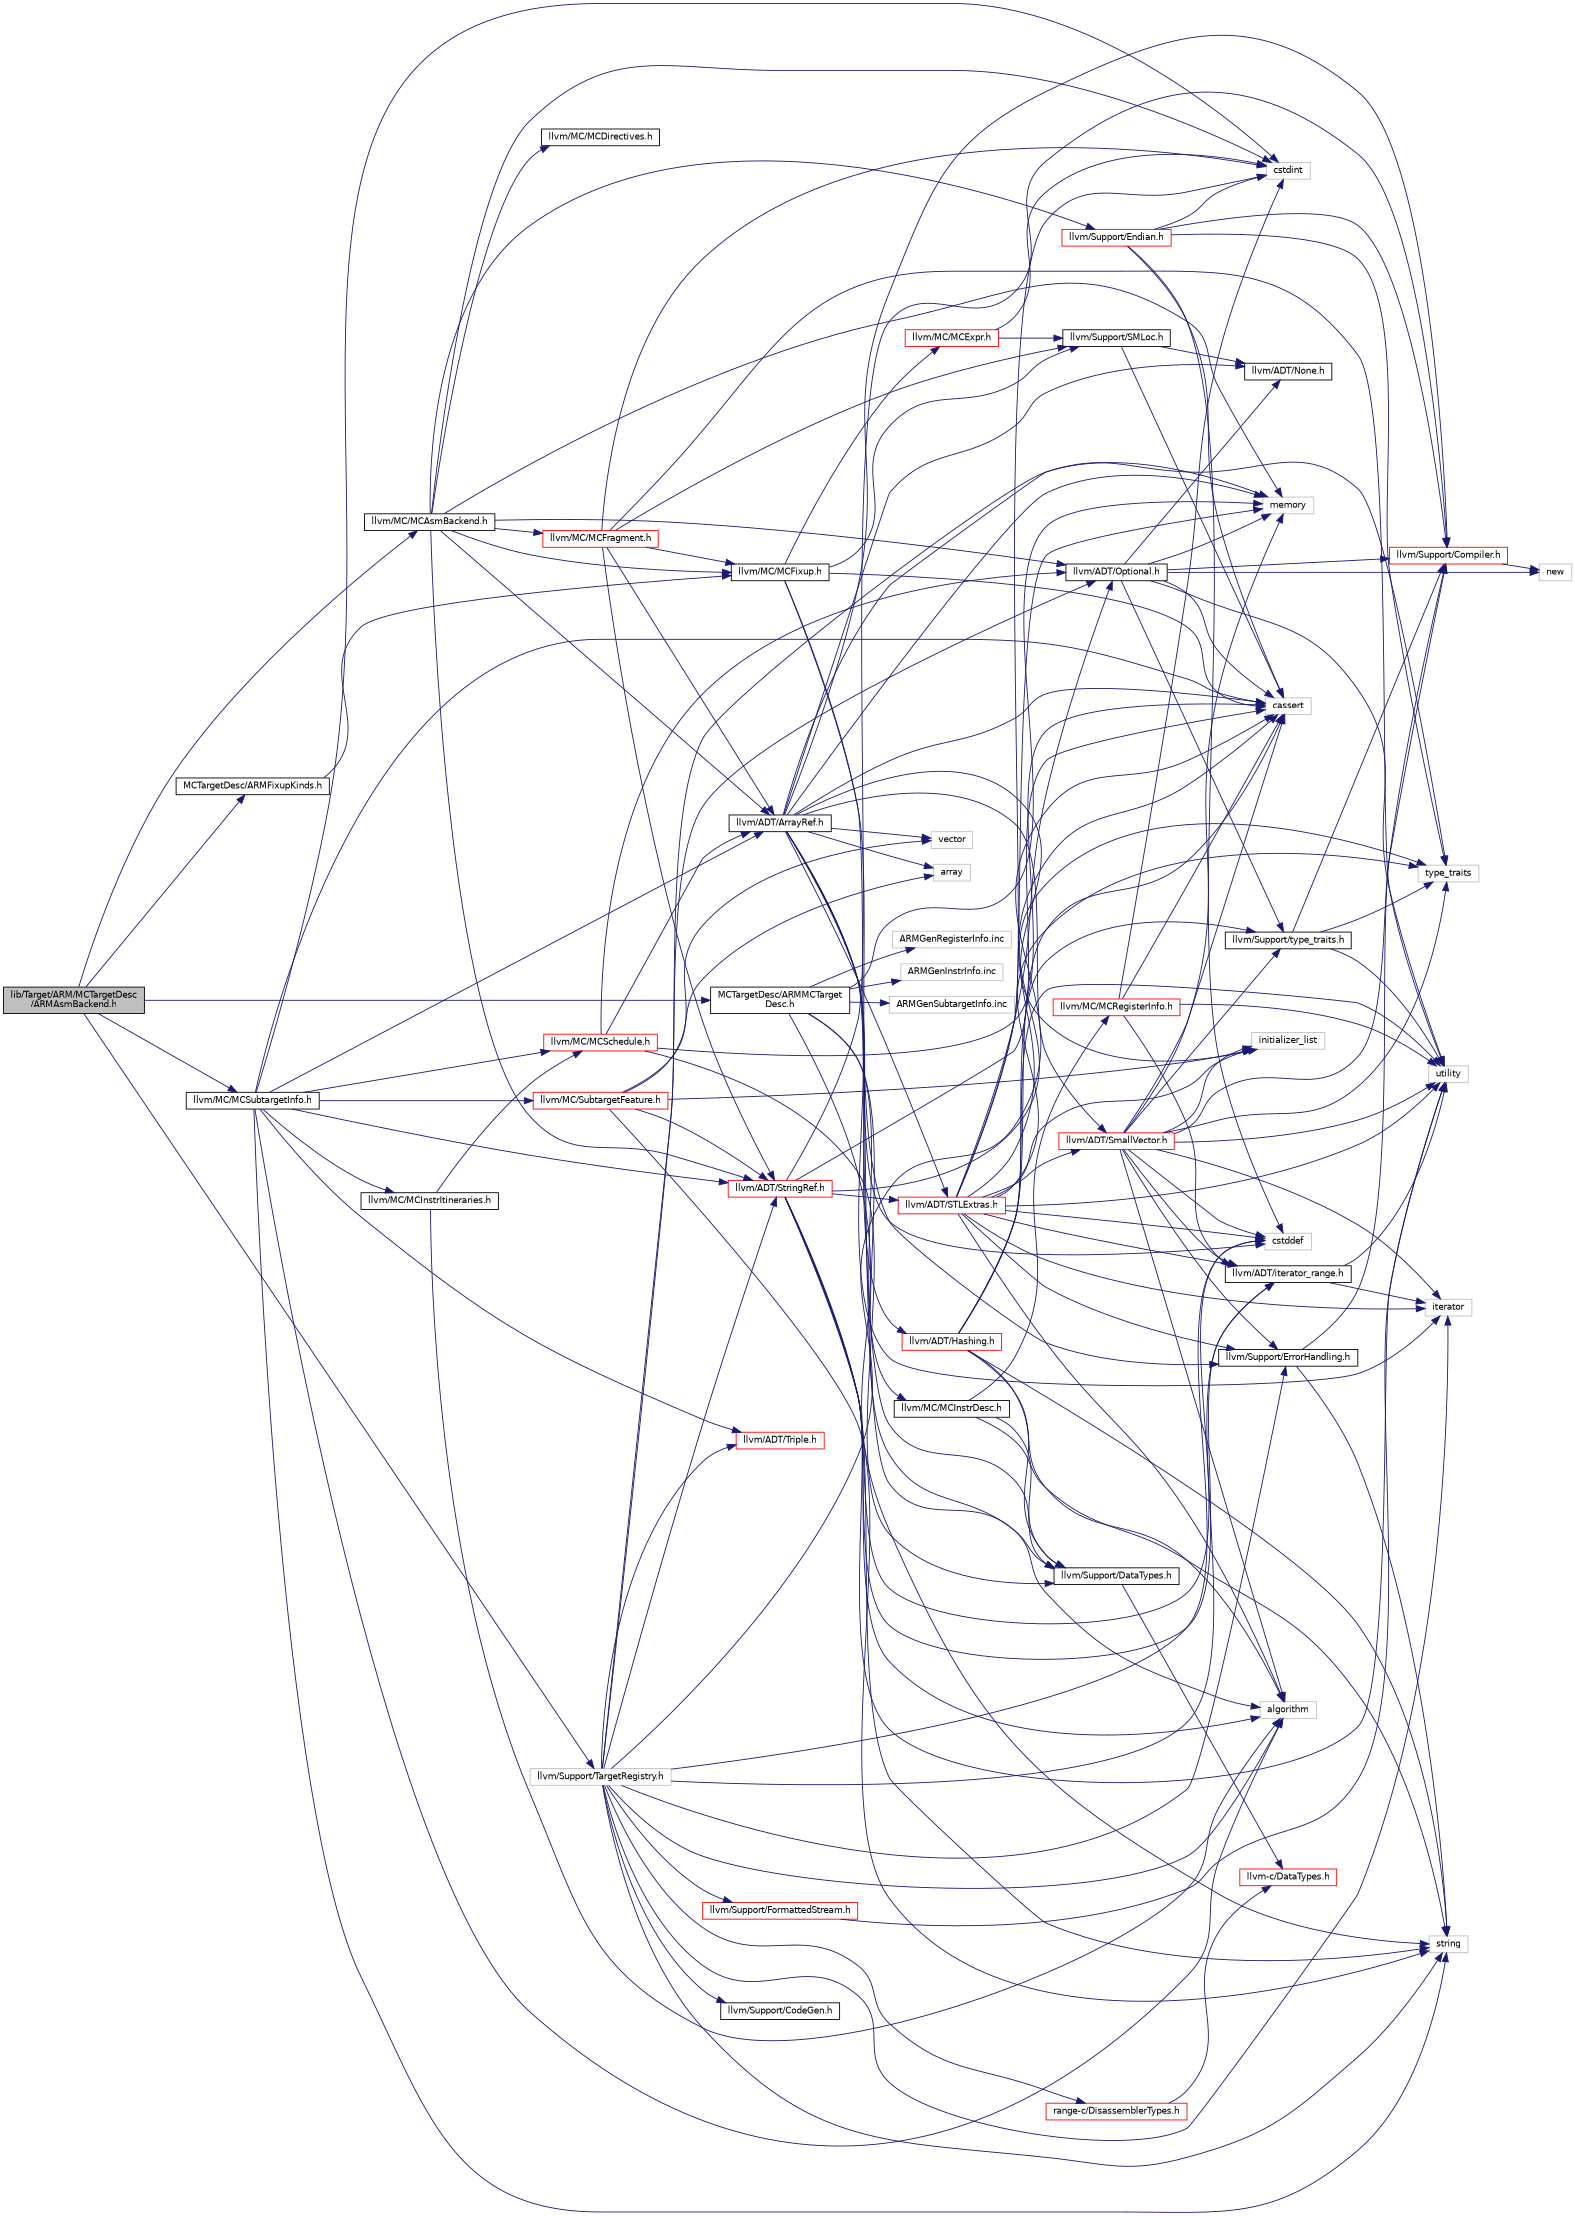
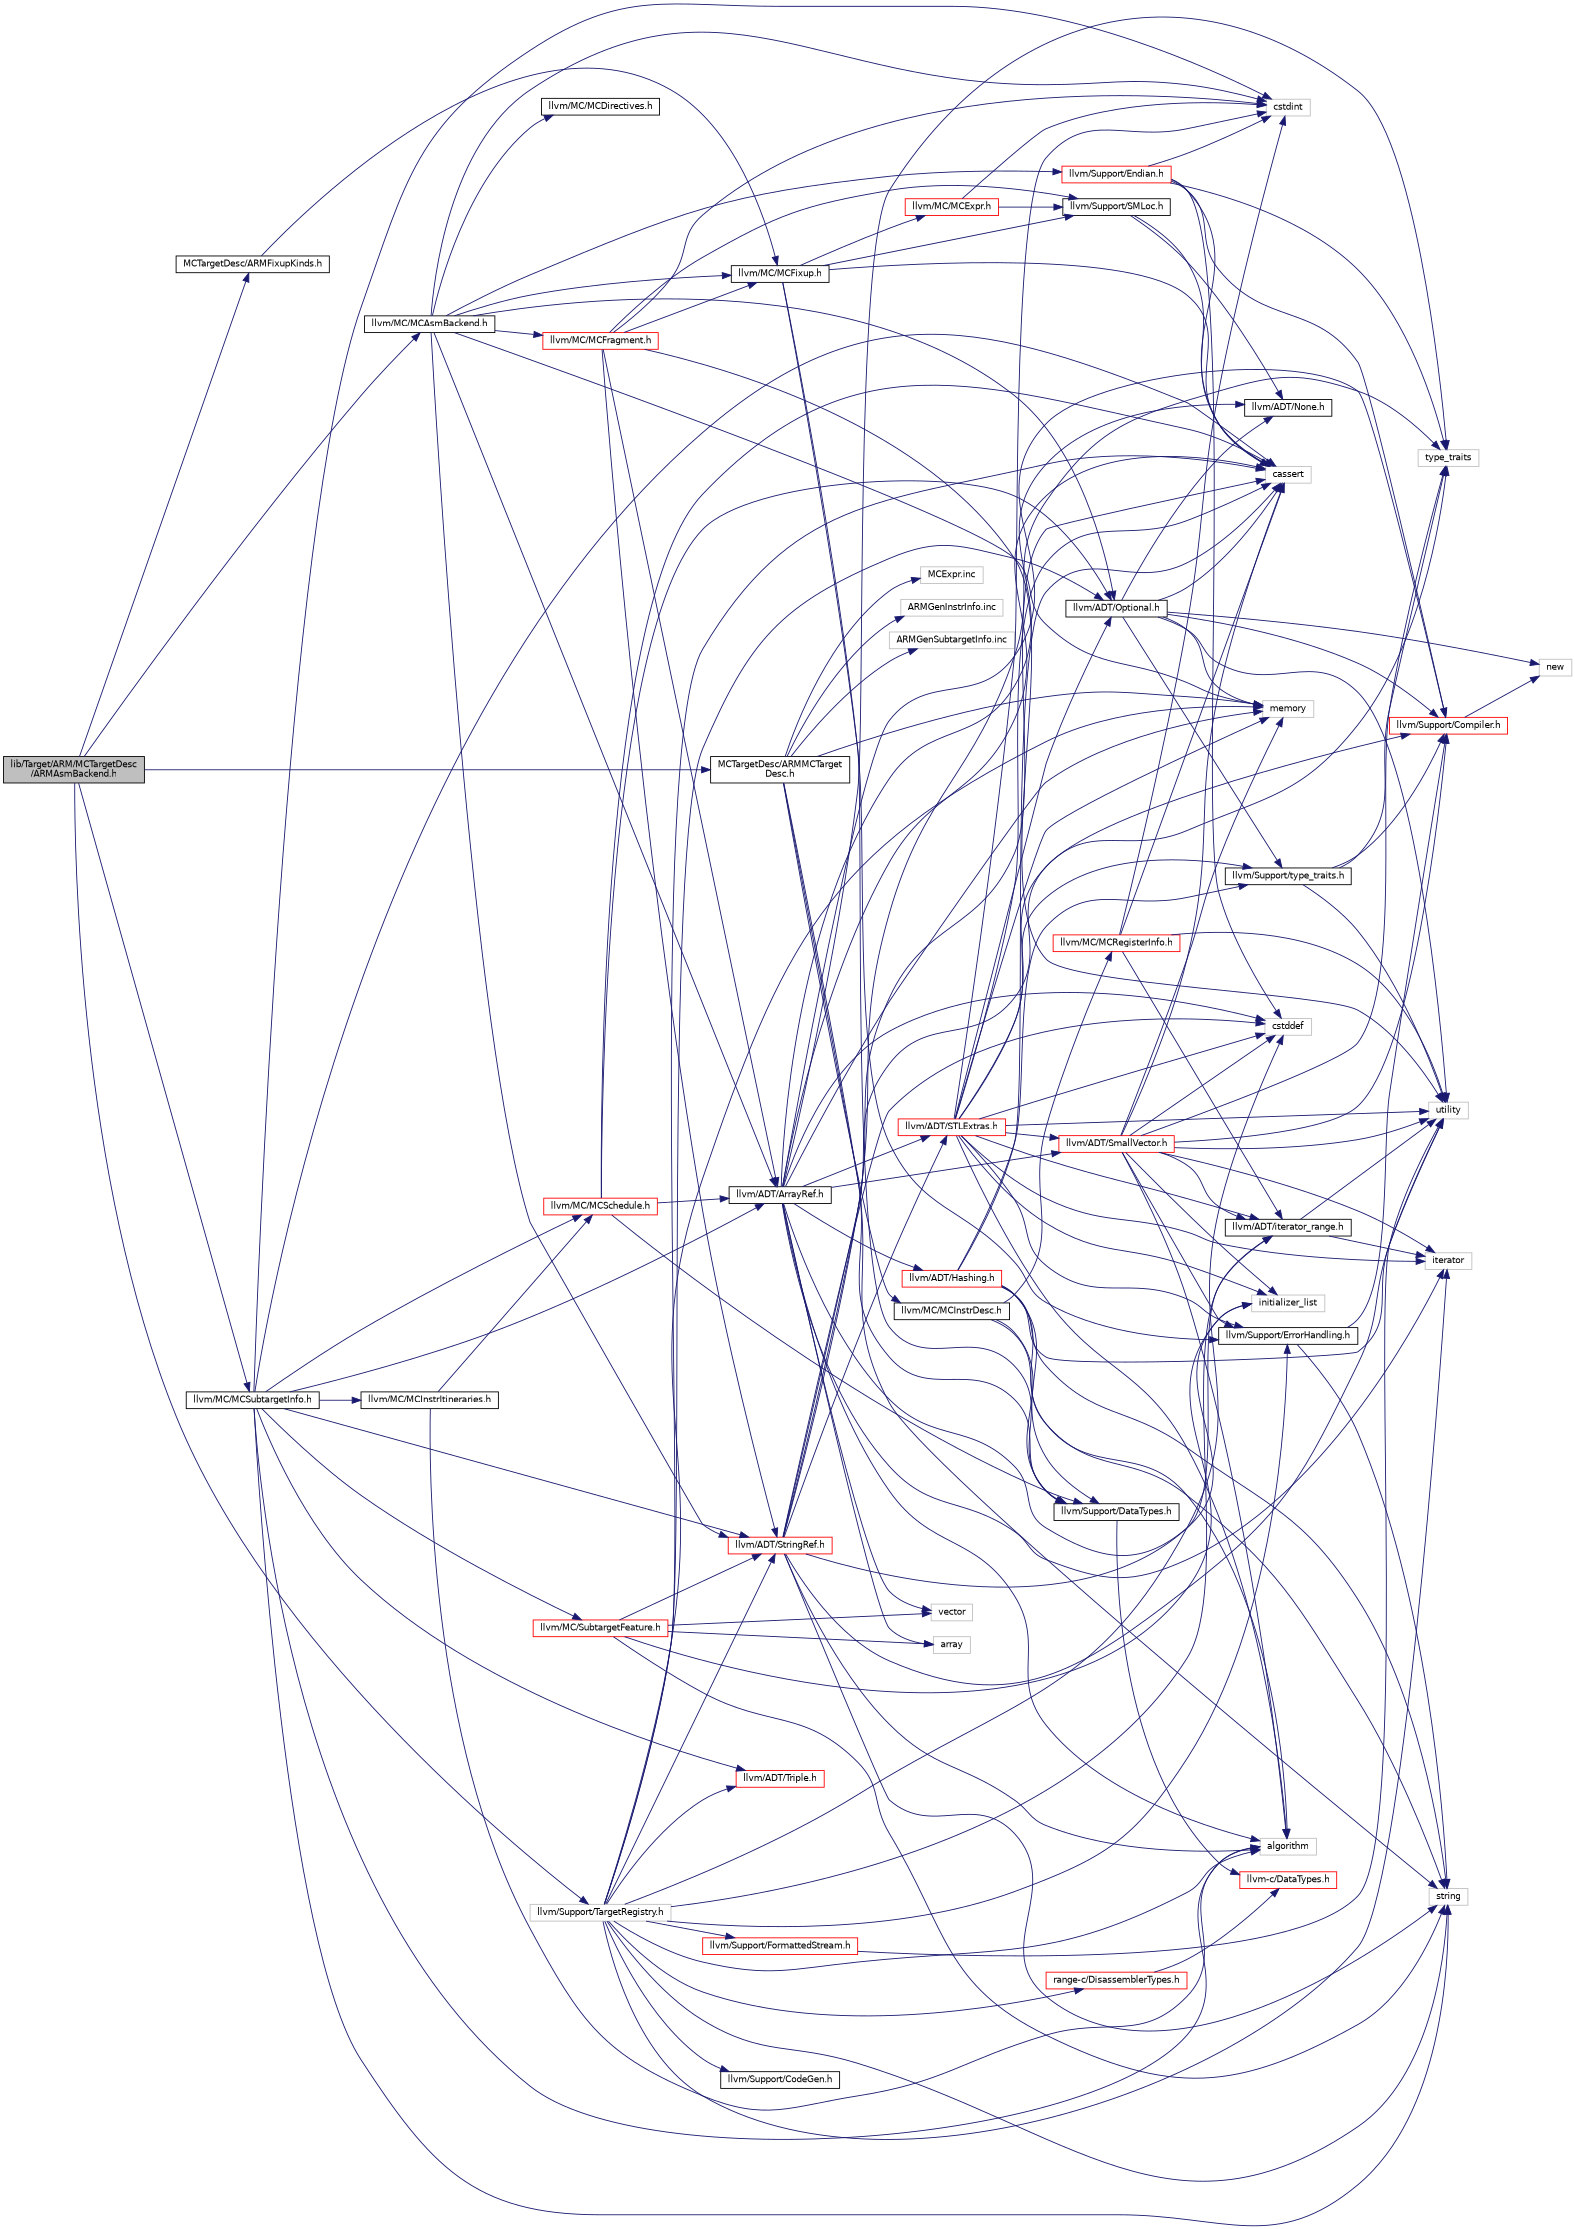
(952, 940) -> (952, 575)
(1199, 1044) -> (1040, 904)
